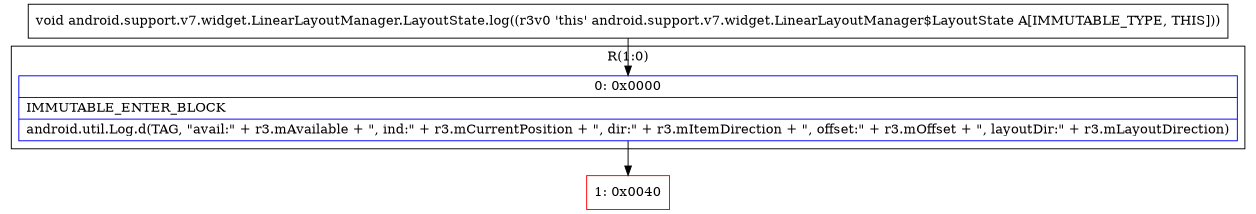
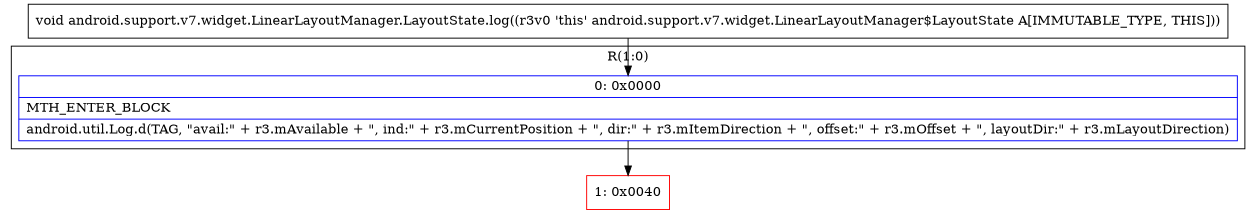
(126, 108) -> (99, 108)
